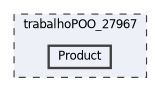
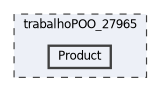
(80, 25) -> (80, 25)
